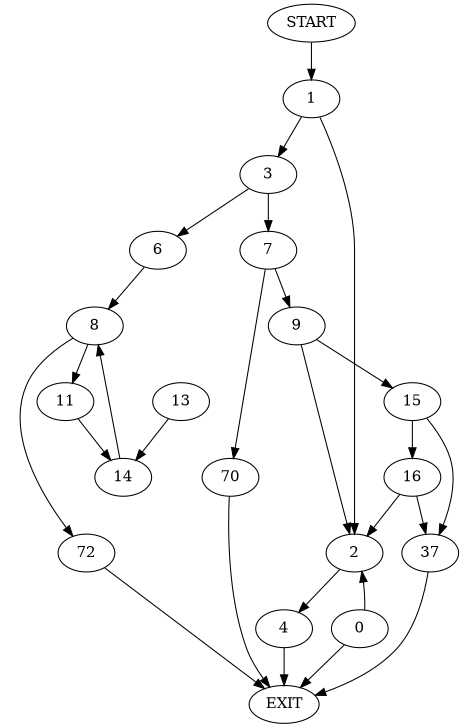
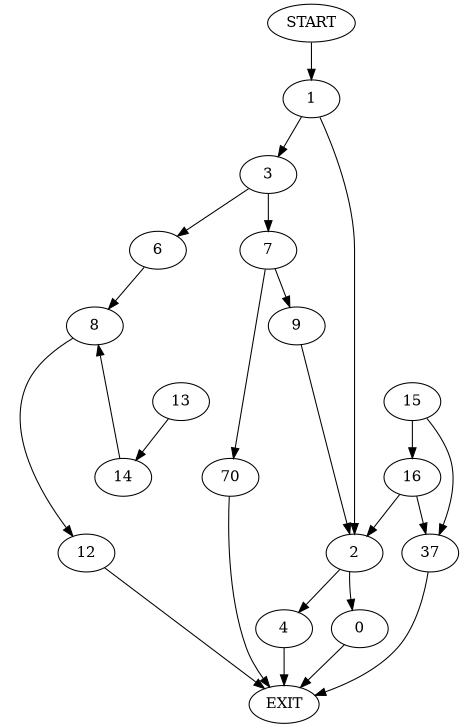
(347, 359) -> none
(65, 402) -> none
(86, 553) -> (86, 553)
(365, 596) -> (350, 586)
